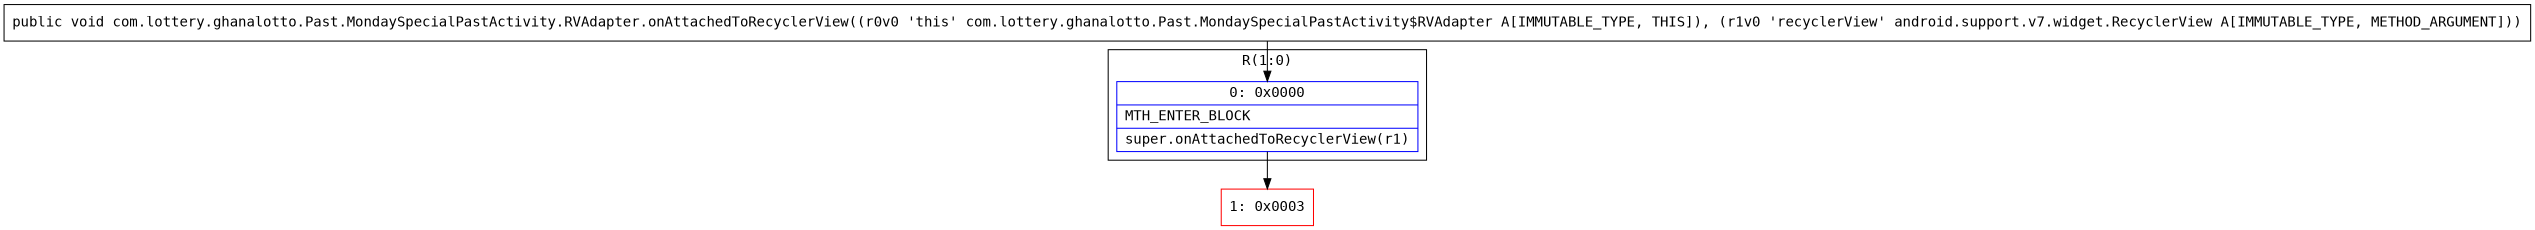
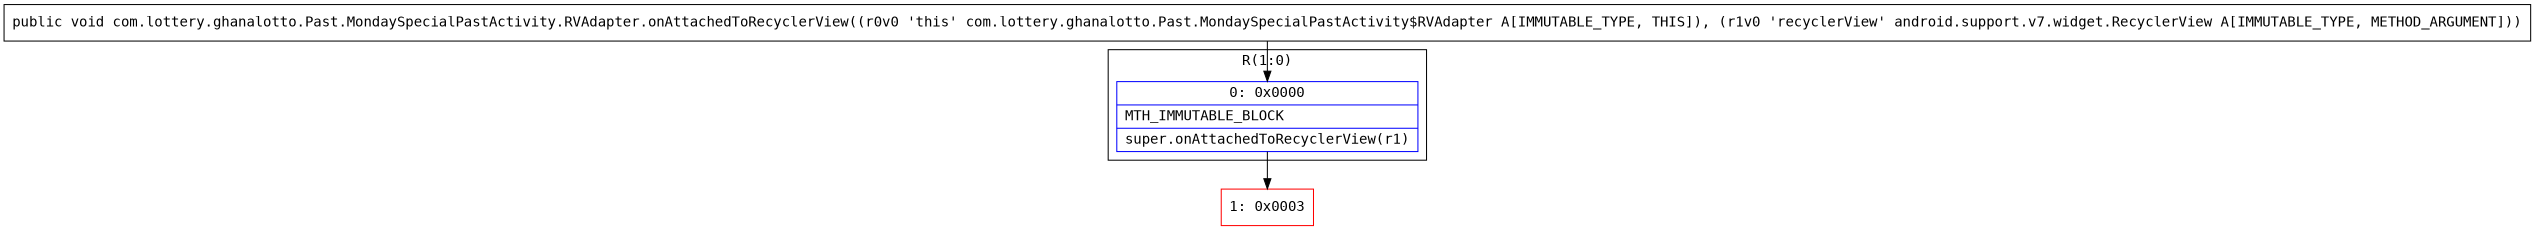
(1188, 116) -> (1204, 116)
